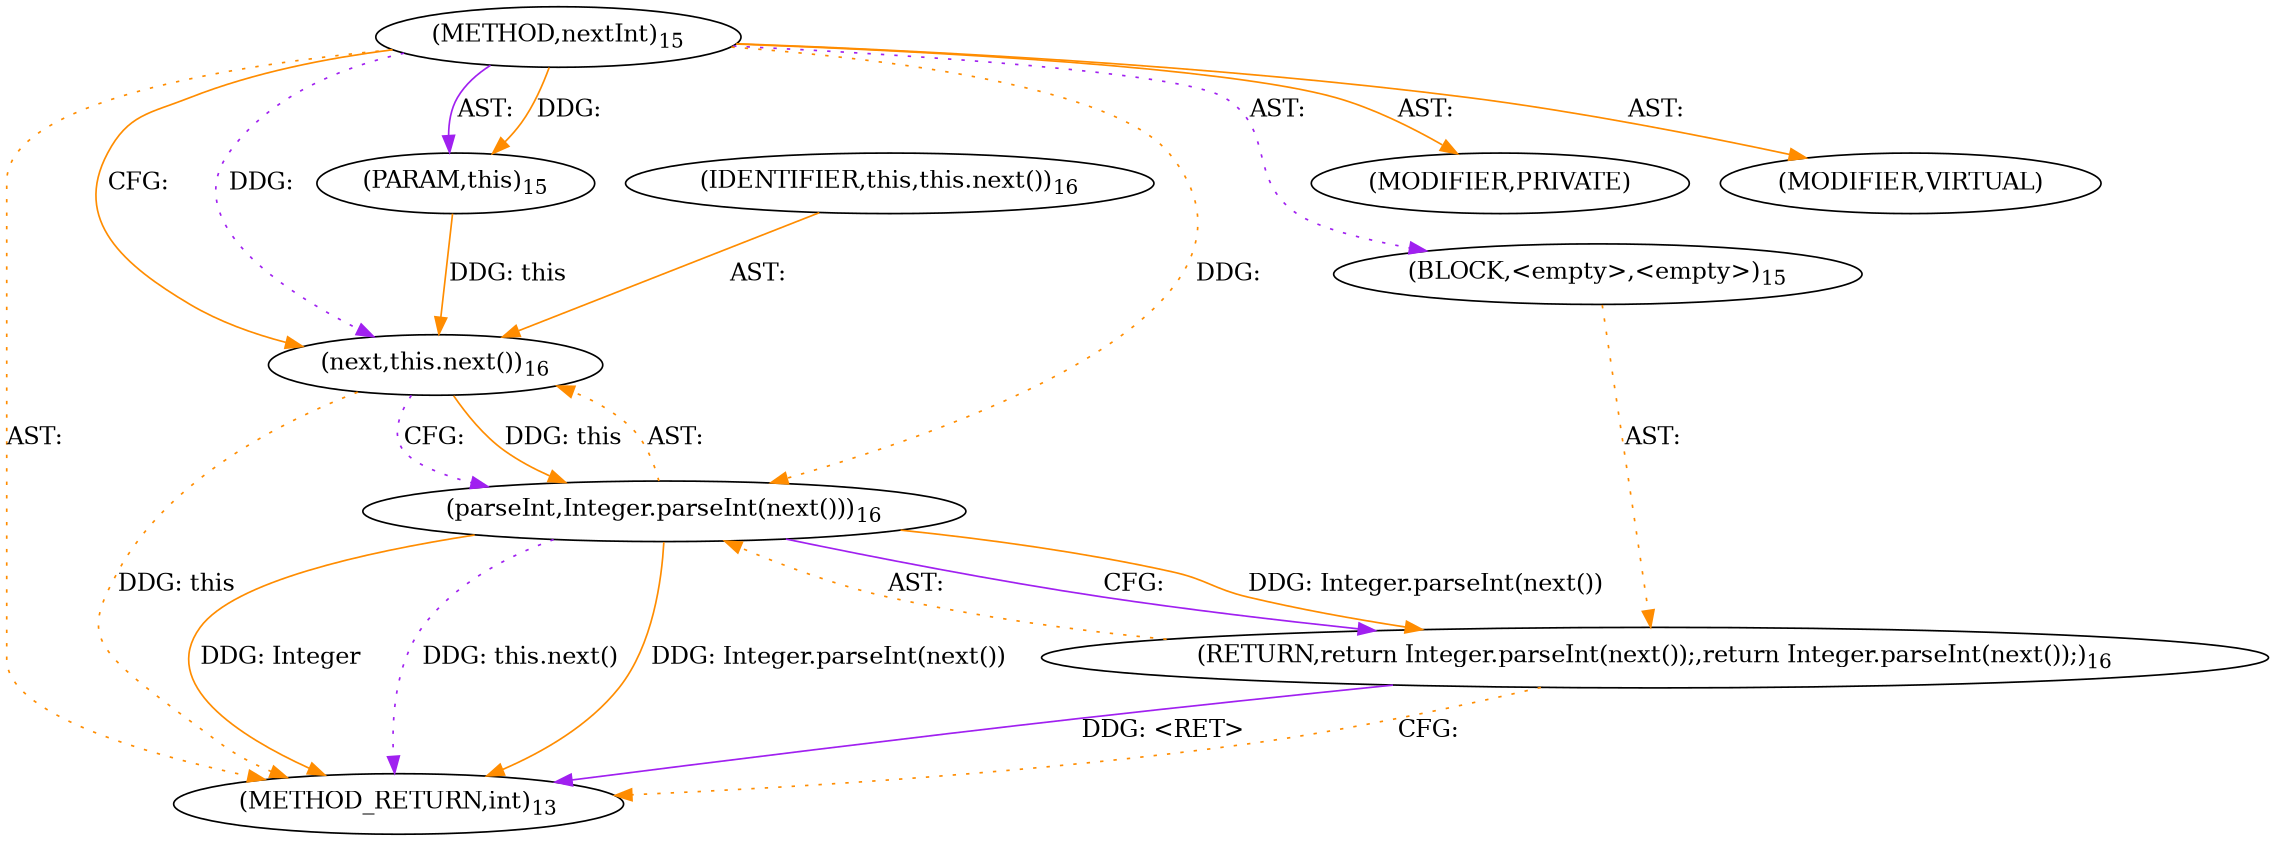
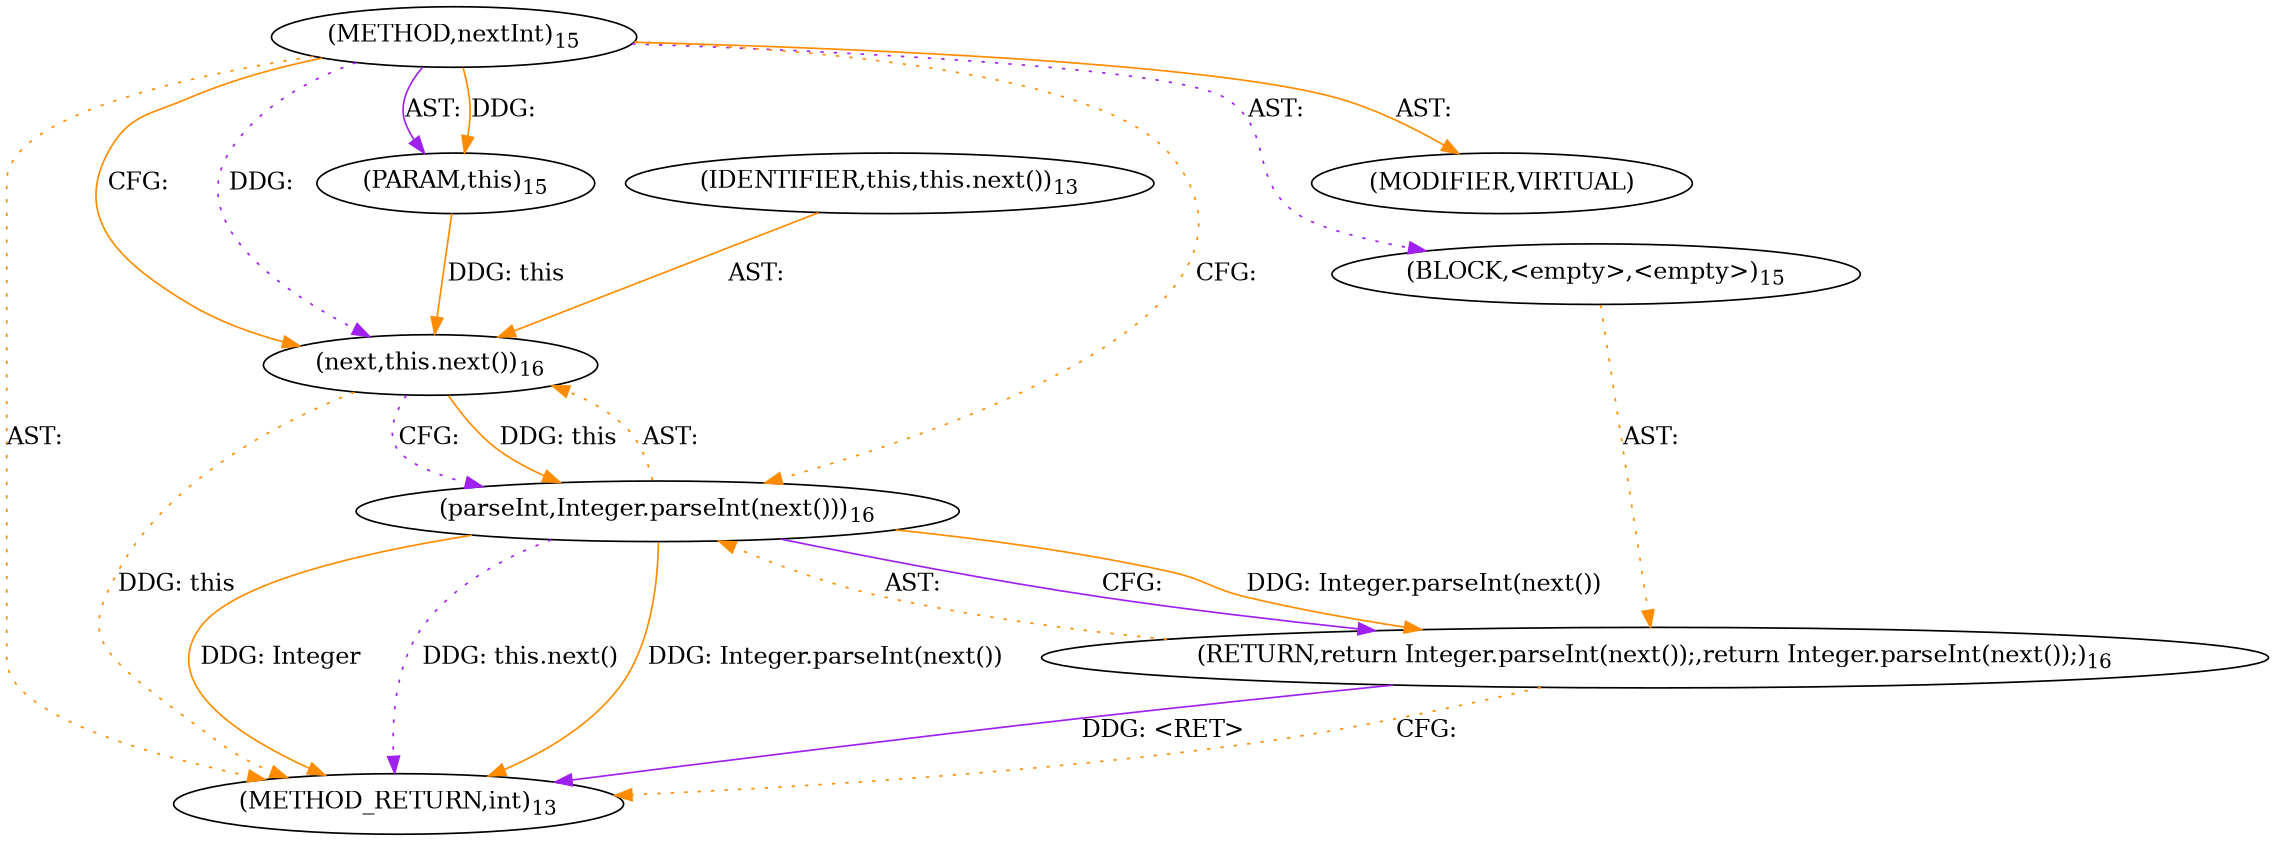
(1066, 181) -> (1066, 181)
(1500, 183) -> none
(1232, 274) -> (1230, 274)
